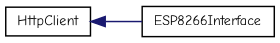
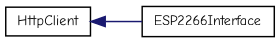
(208, 22) -> (208, 22)
